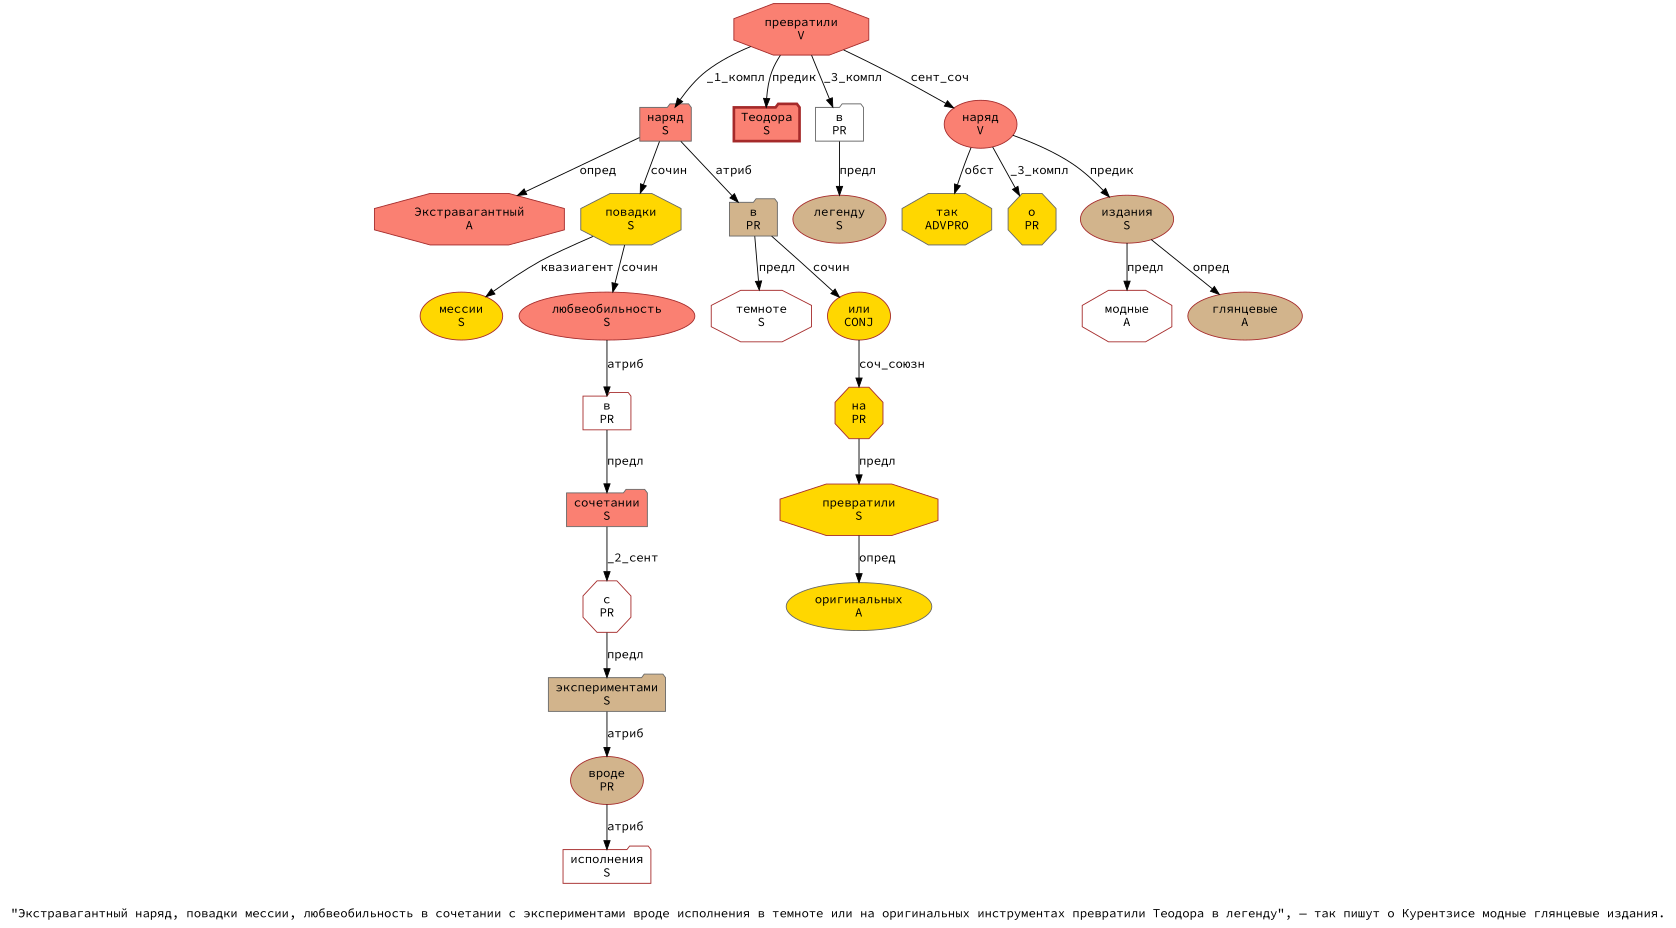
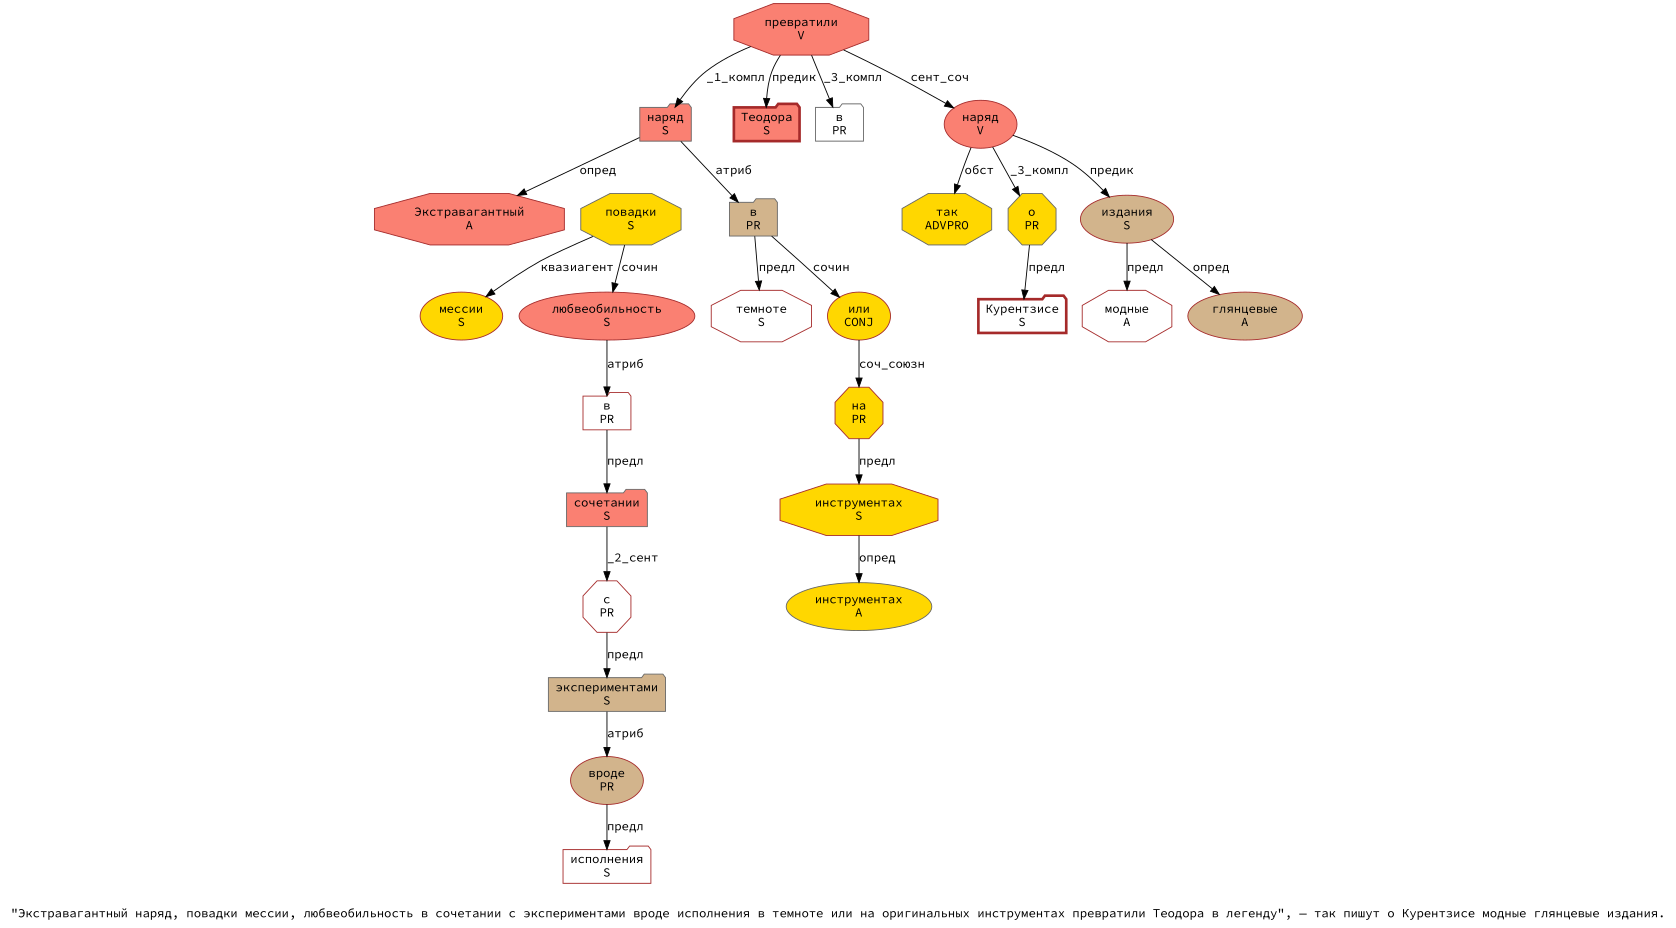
(651, 163) -> none
(839, 219) -> none
none -> (1022, 316)
(859, 510) -> (859, 510)
(859, 607) -> (859, 607)
(626, 827) -> (626, 827)
